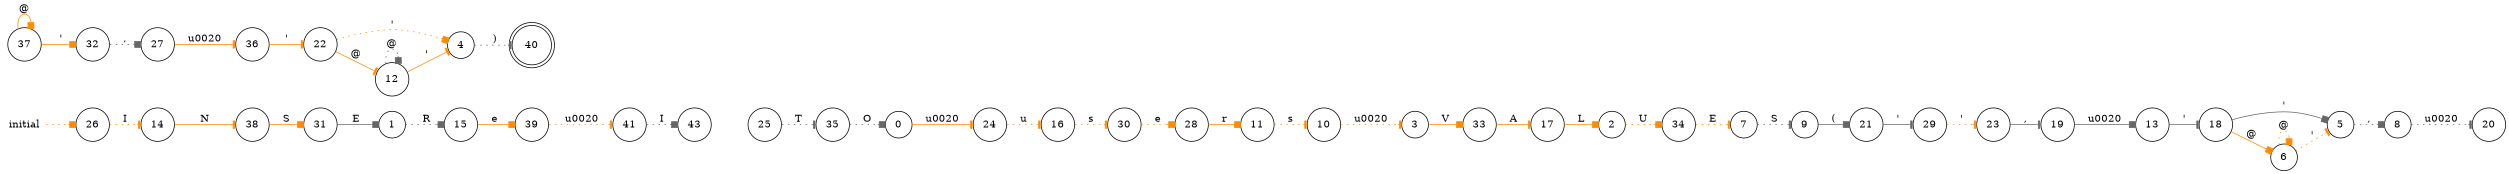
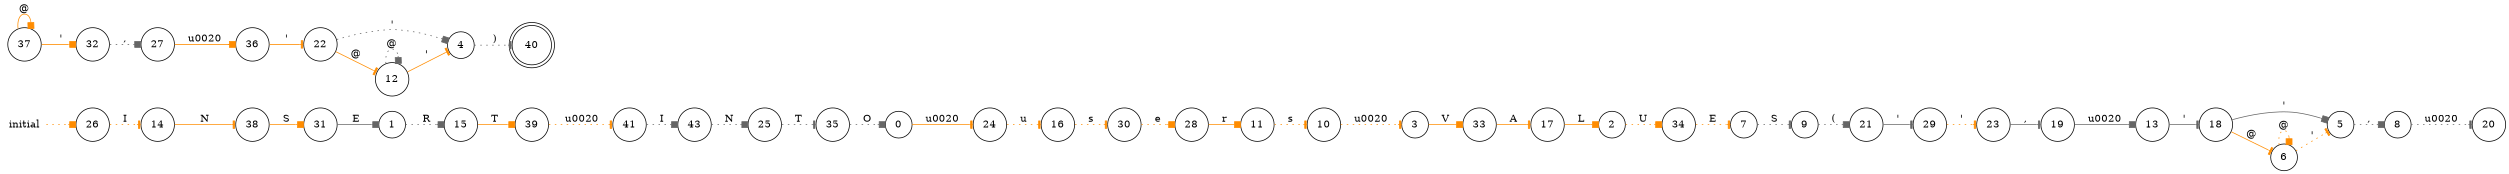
(389, 30) -> (389, 30)
(203, 44) -> (203, 44)
(495, 119) -> (495, 119)
none -> (726, 125)
(1830, 125) -> (1830, 125)
(2250, 141) -> (2250, 141)
